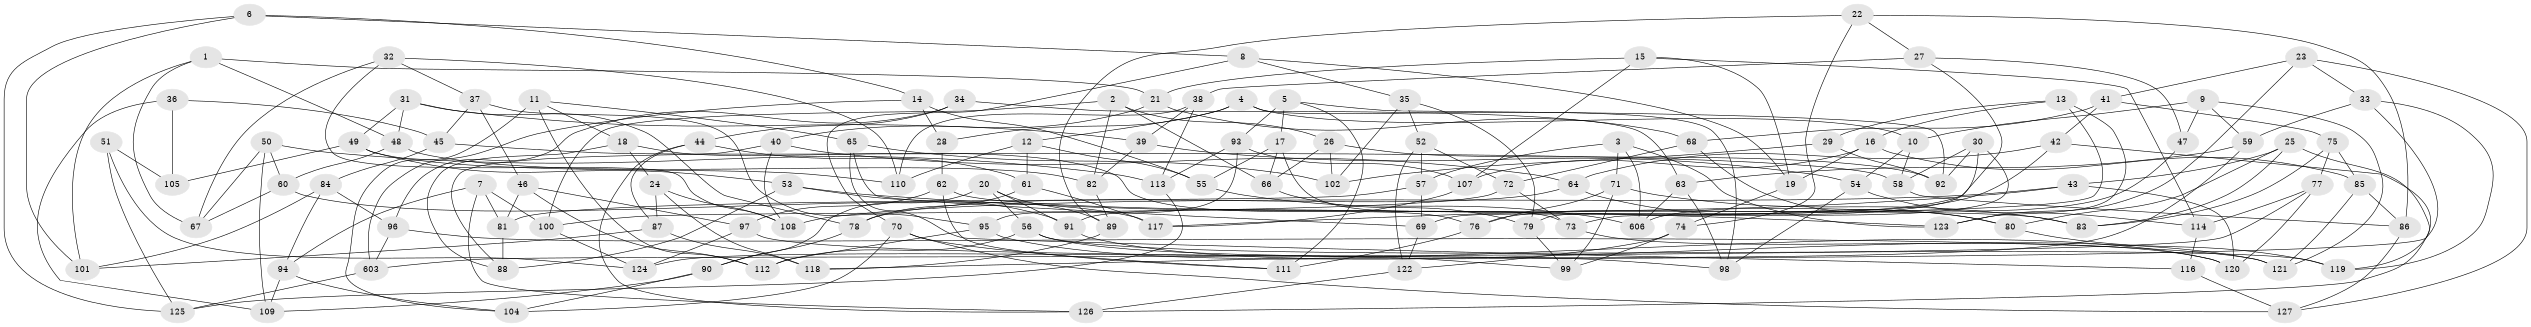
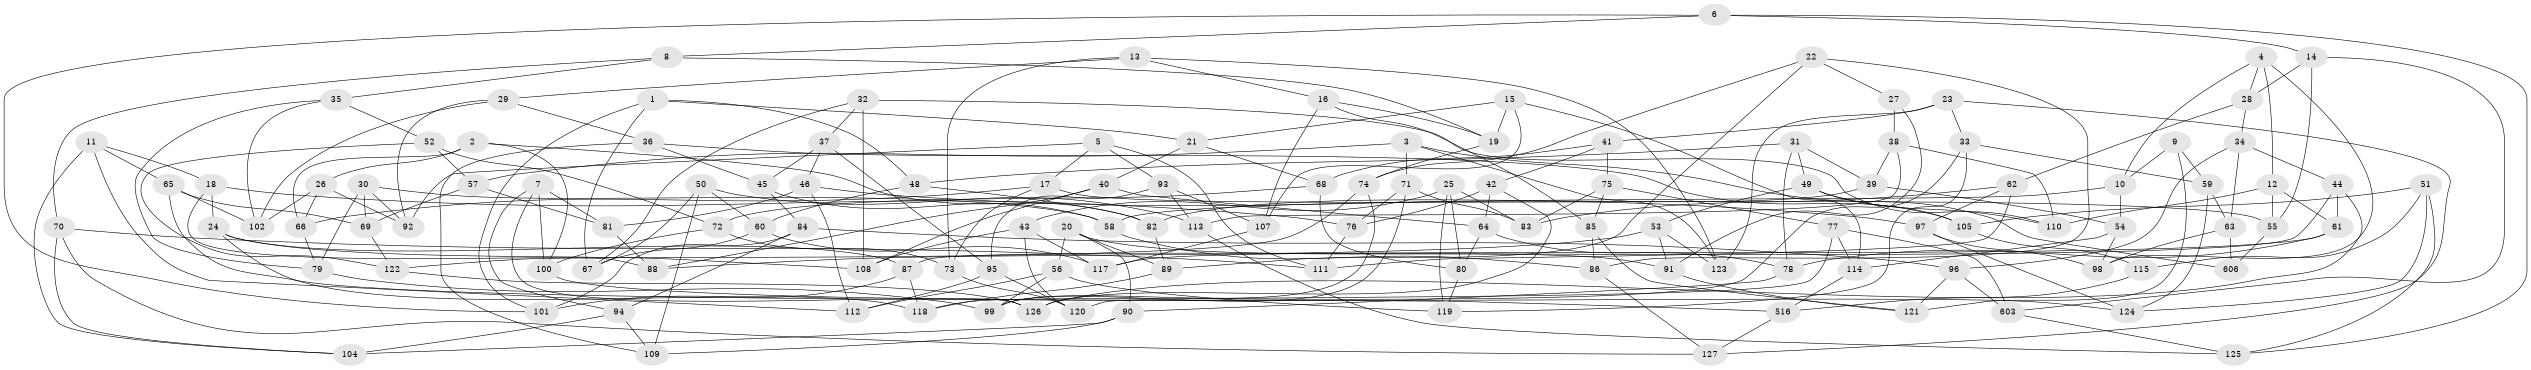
none -> (576, 121)
none -> (2244, 121)
(2183, 142) -> none
none -> (2142, 270)
(2188, 270) -> (1783, 312)
